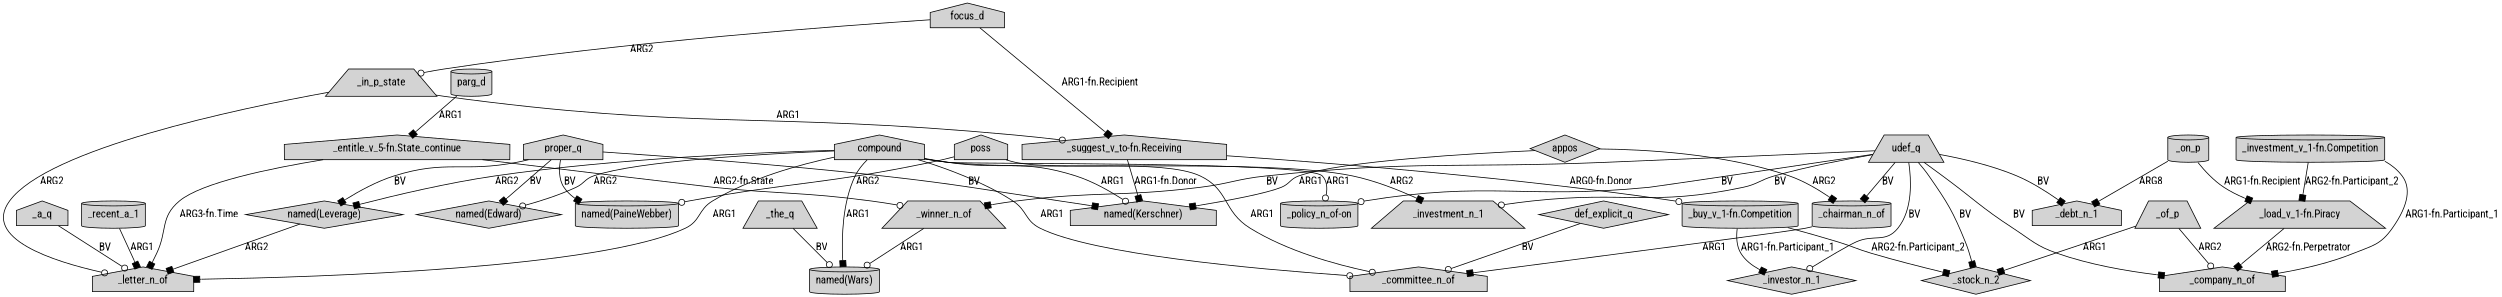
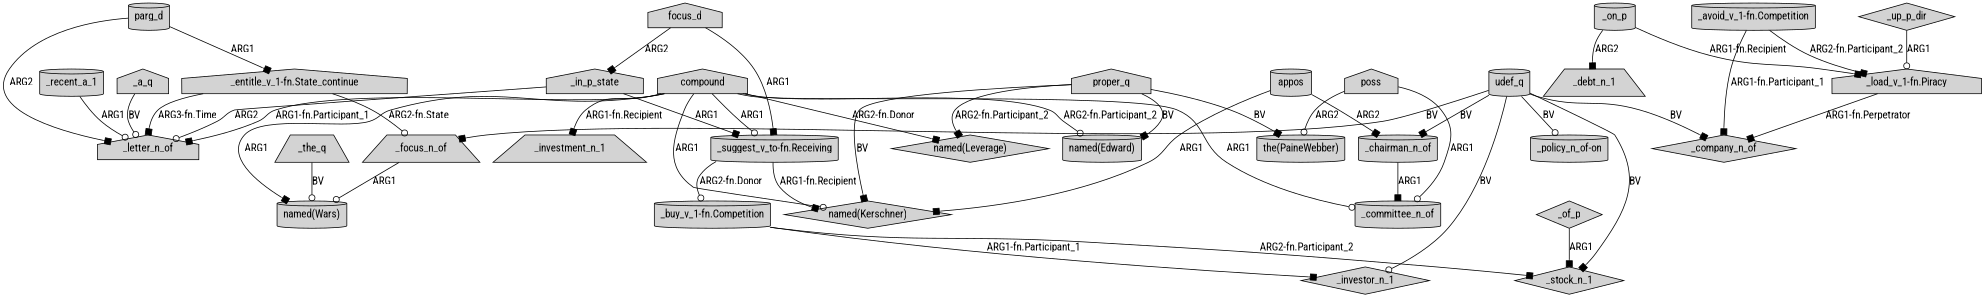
none -> (1907, 17)
(677, 41) -> (643, 47)
(381, 83) -> (595, 83)
(1100, 83) -> (778, 83)
(747, 120) -> (677, 113)
(397, 149) -> (295, 83)
(1124, 149) -> (775, 149)
(1565, 149) -> (1291, 83)
(1906, 149) -> (1509, 83)
(2310, 149) -> (1754, 17)
(1134, 164) -> (731, 113)
(2001, 170) -> none
(400, 182) -> (1002, 116)
(507, 182) -> (883, 116)
(605, 182) -> (1111, 116)
(1166, 182) -> (819, 182)
(1401, 182) -> (624, 116)
(1601, 182) -> (731, 182)
(2151, 182) -> (1607, 50)
(1691, 195) -> none
(489, 215) -> (1102, 149)
(627, 215) -> (1301, 149)
(724, 215) -> (323, 116)
(944, 215) -> (421, 149)
(1143, 215) -> (868, 215)
(1604, 215) -> none
(2077, 215) -> (1594, 83)
(2168, 215) -> (1569, 215)
(2300, 215) -> (1907, 83)
(127, 245) -> (98, 119)
(237, 246) -> (9, 71)
(2194, 246) -> none
(2308, 248) -> (1868, 116)
(1419, 281) -> (1398, 215)
(1976, 281) -> (1569, 281)
(2222, 281) -> (1724, 149)
